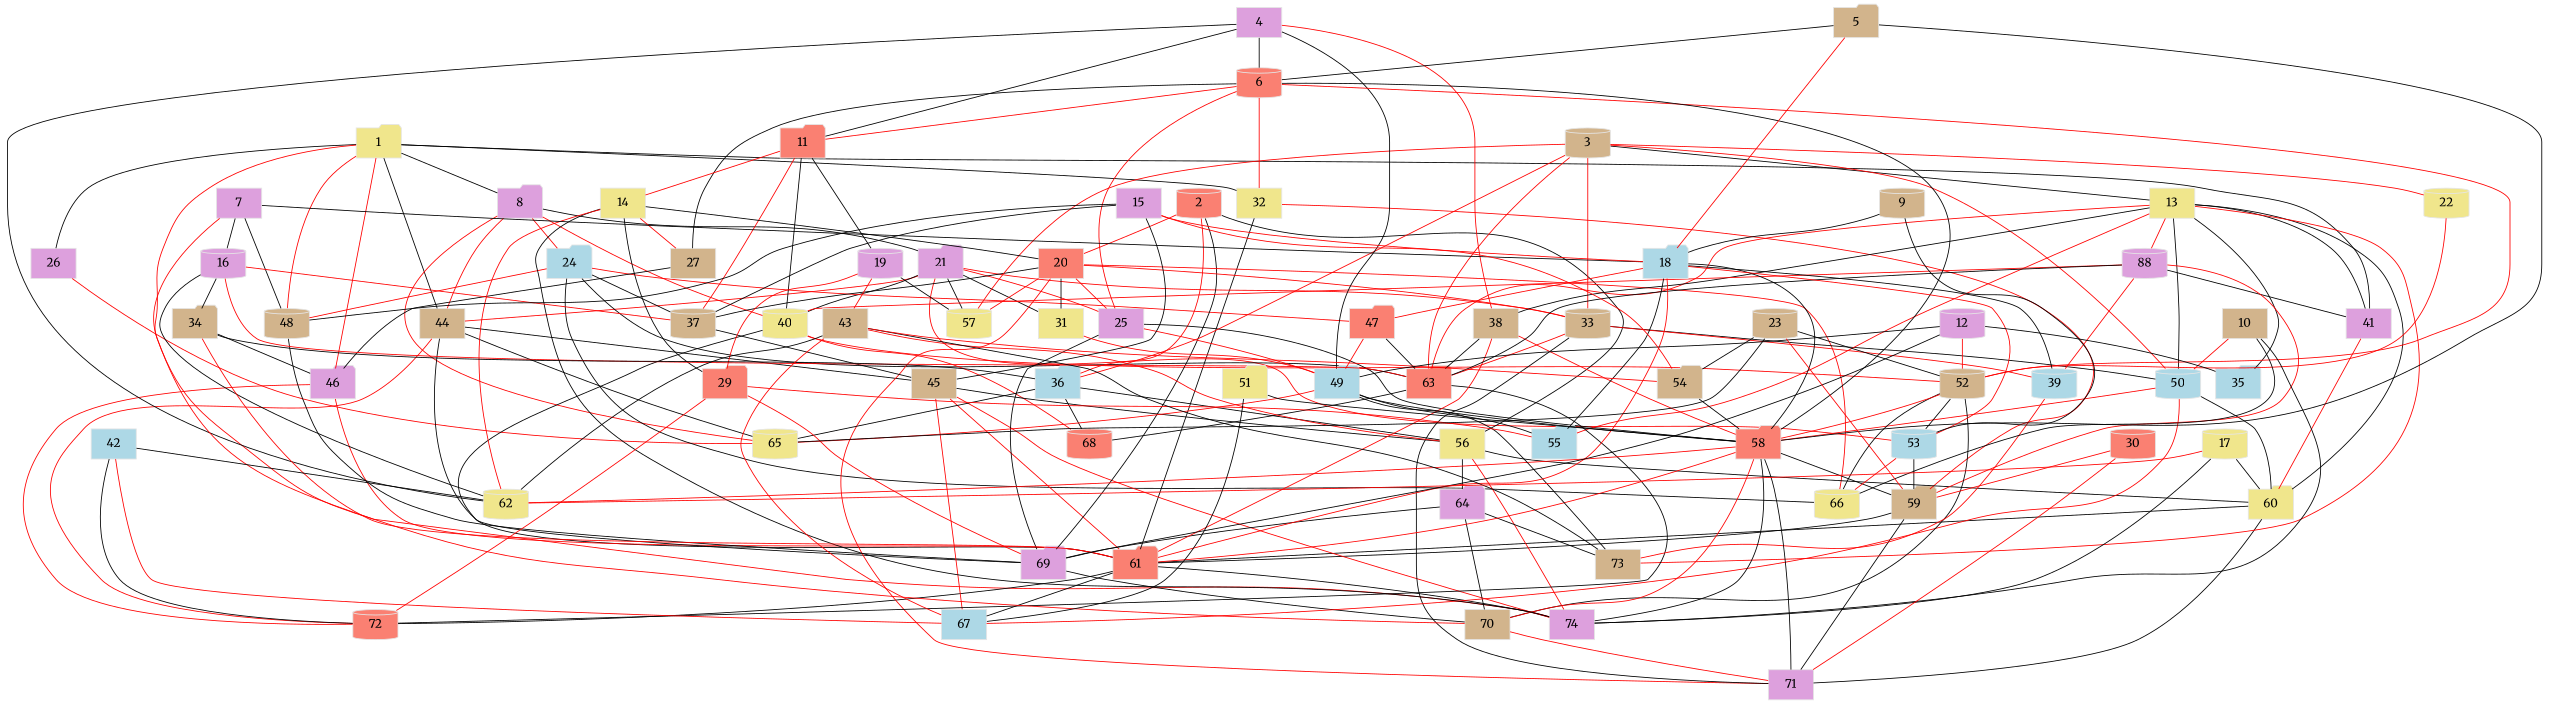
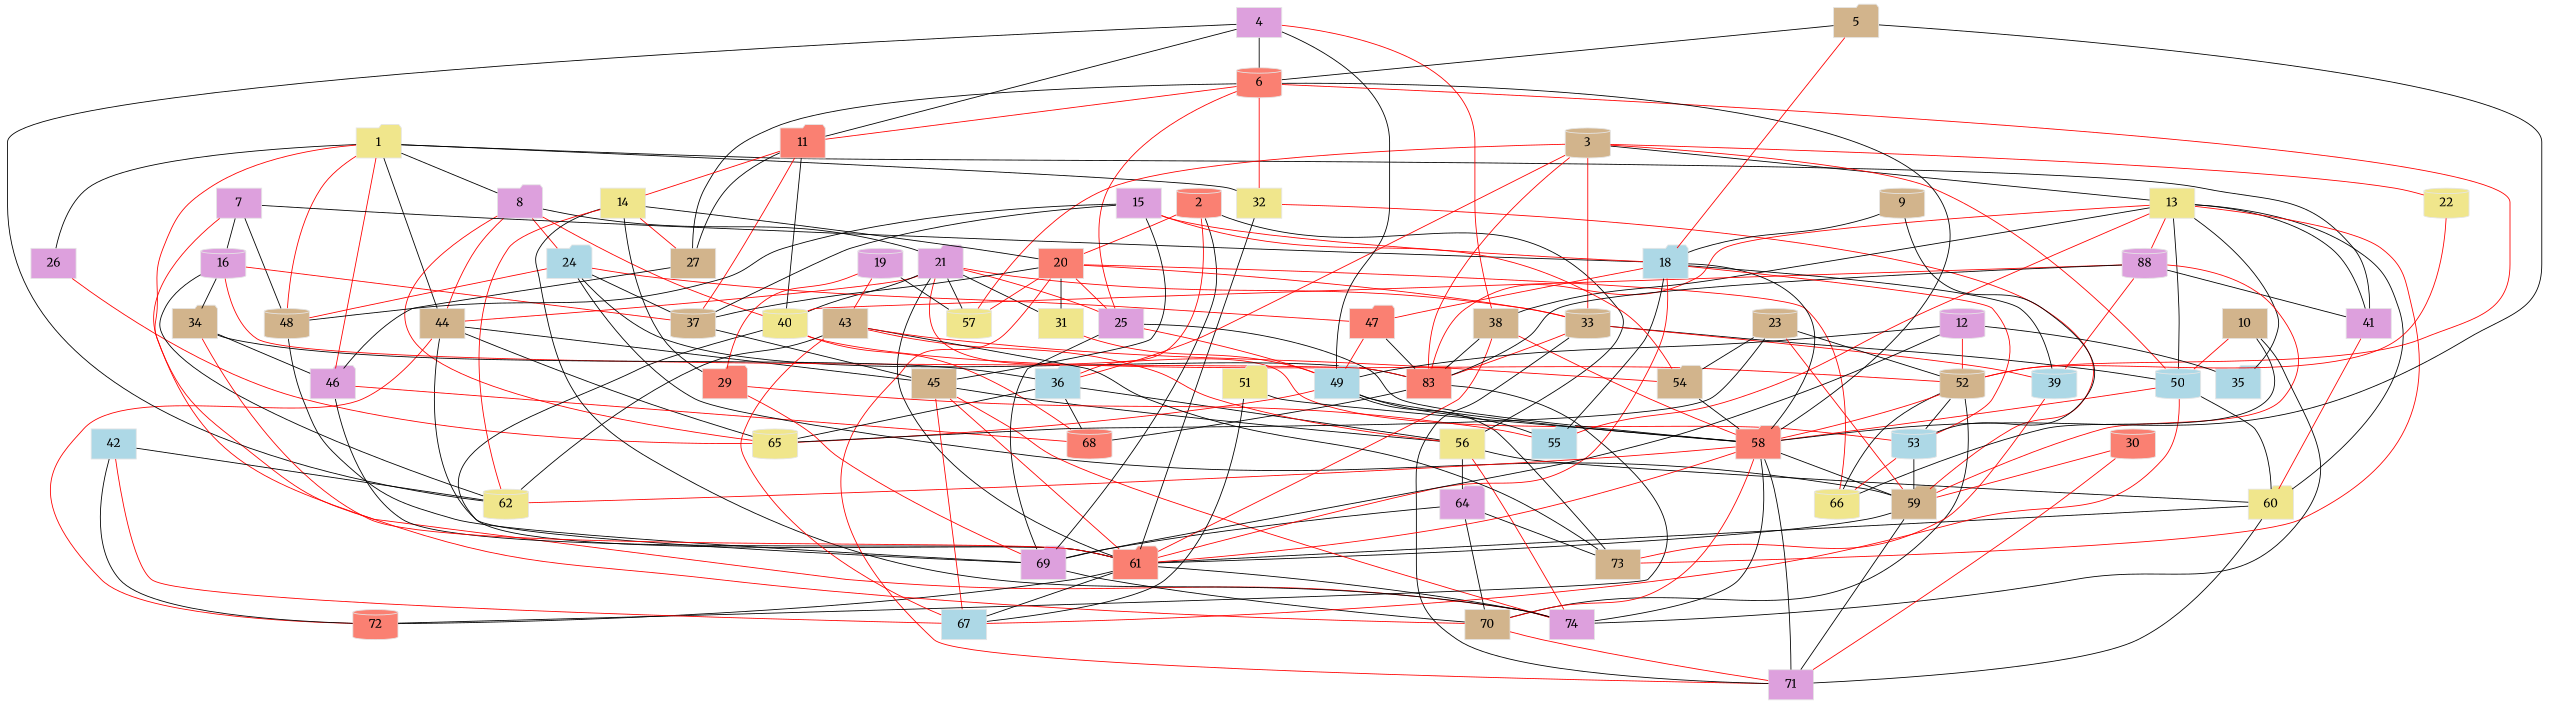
(842, 203) -> (726, 190)
(1429, 384) -> (1429, 384)
(2225, 444) -> none
none -> (951, 462)
(935, 483) -> (1207, 469)
(545, 513) -> none
(26, 525) -> (711, 414)
(686, 545) -> (686, 545)
